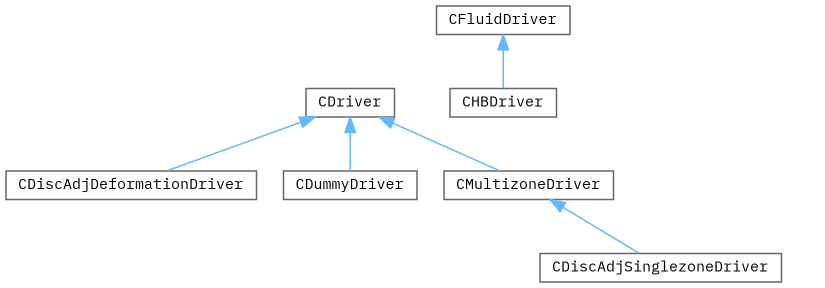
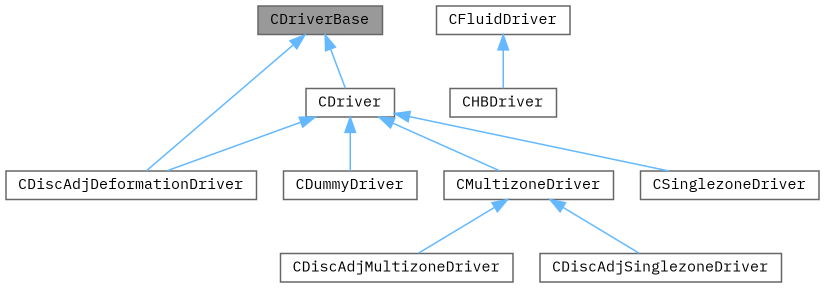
none -> (320, 20)
none -> (730, 185)
none -> (397, 268)
